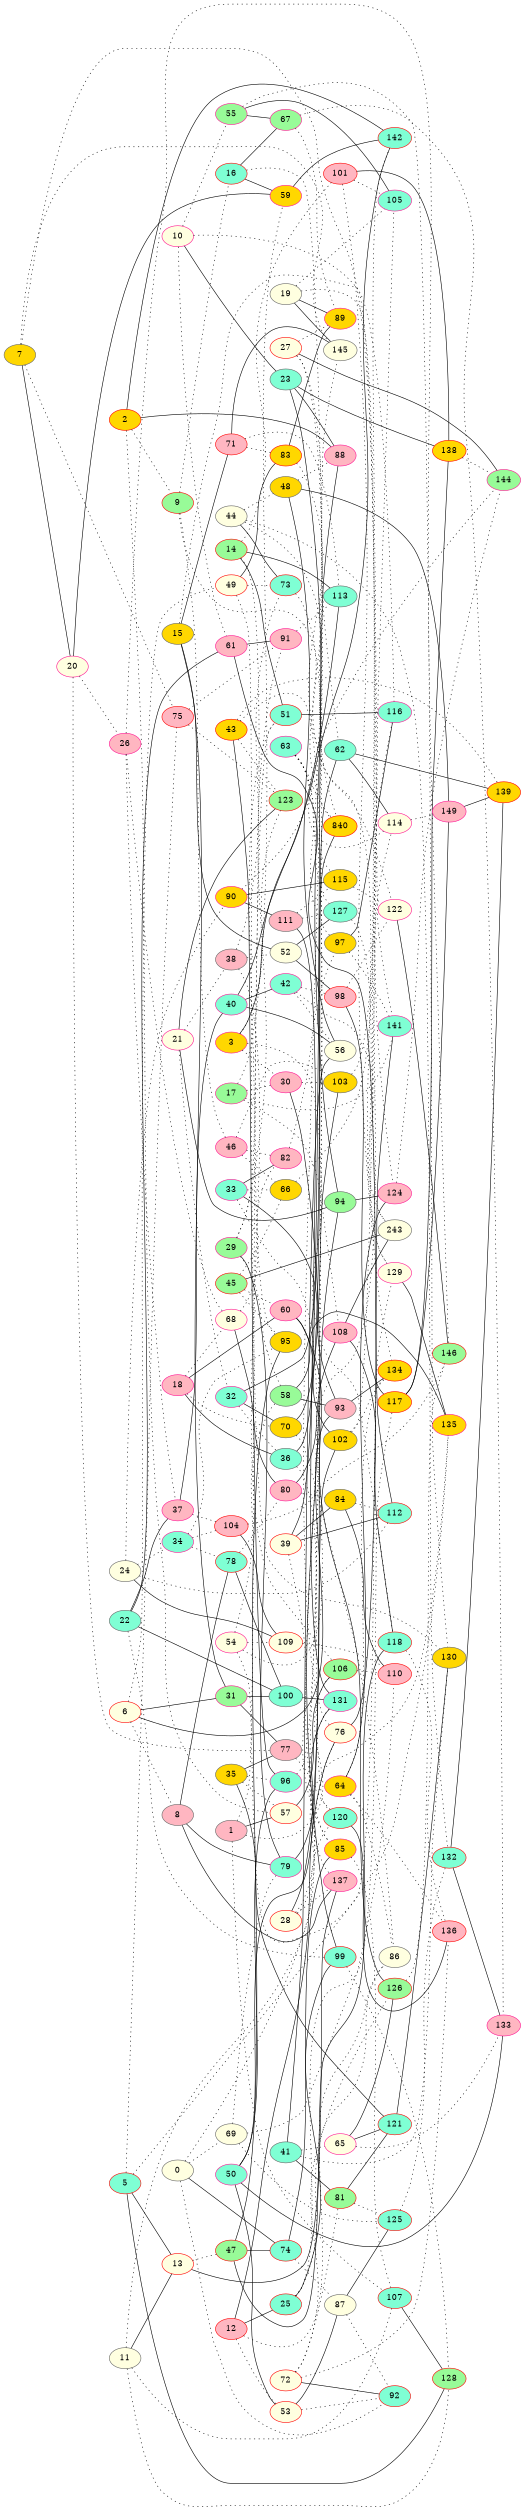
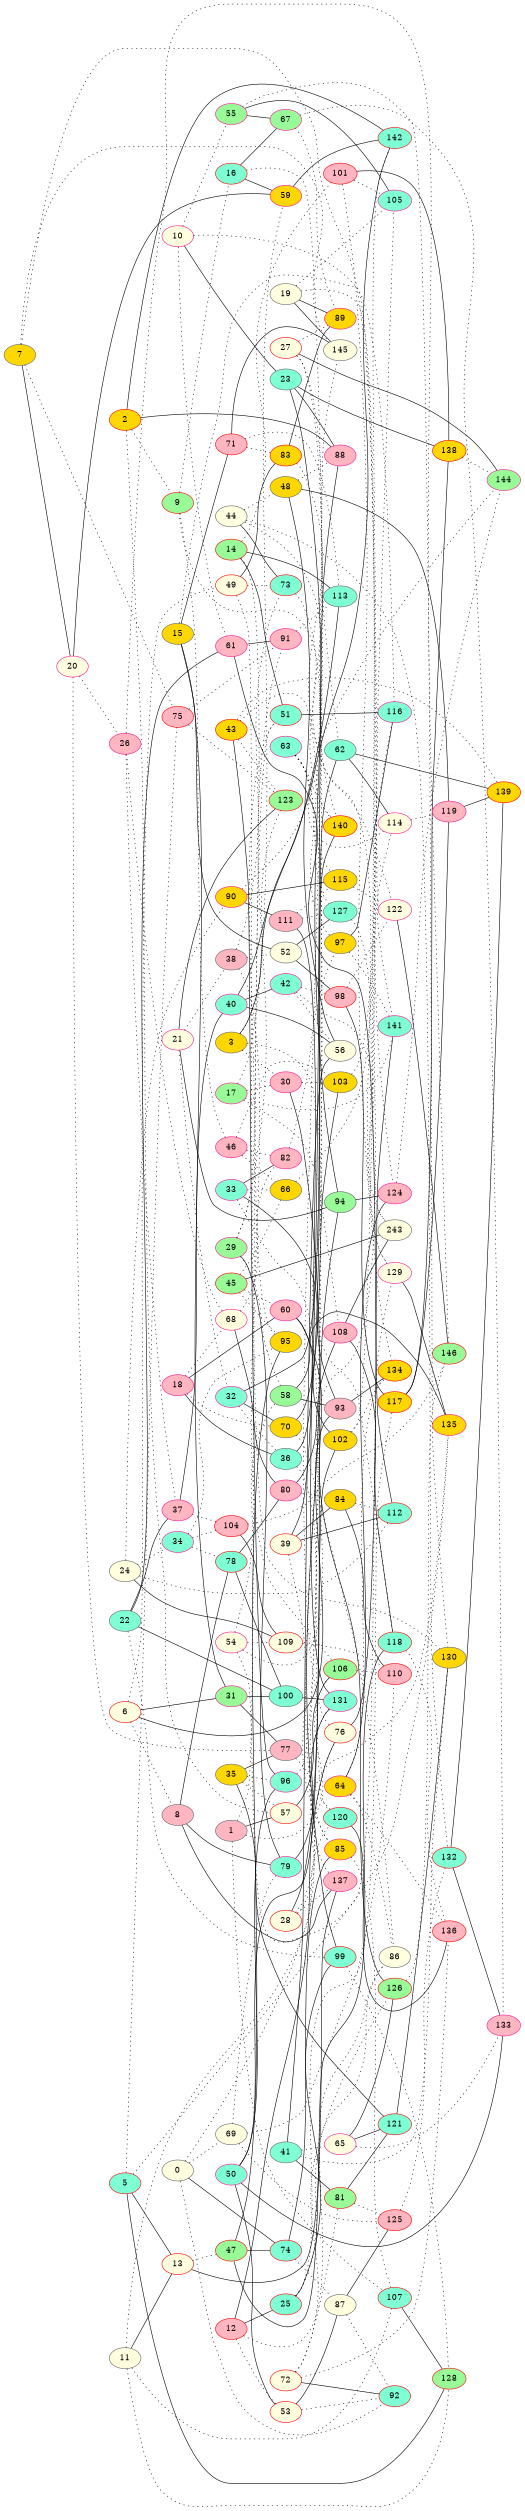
(449, 812) -> (449, 812)
(340, 826) -> (340, 826)
(231, 1043) -> (231, 1043)
(269, 1513) -> (269, 1513)
(395, 2220) -> (395, 2220)
